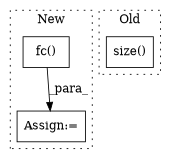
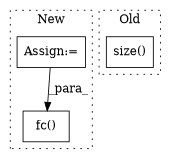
(48, 85) -> (49, 85)
